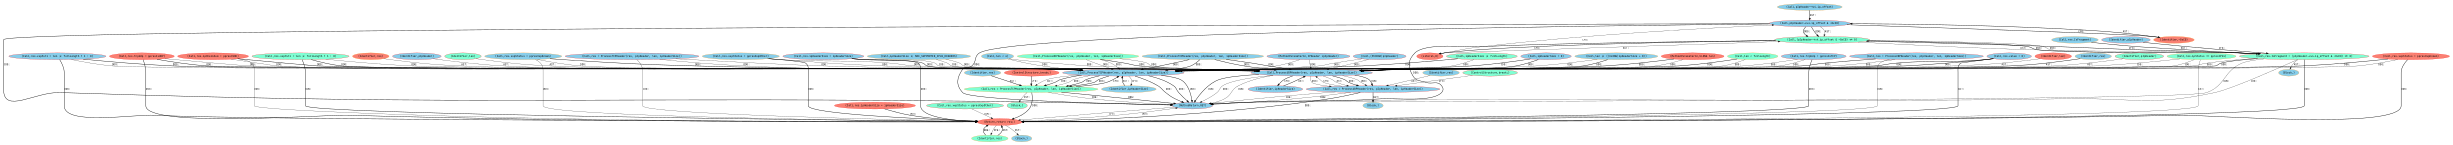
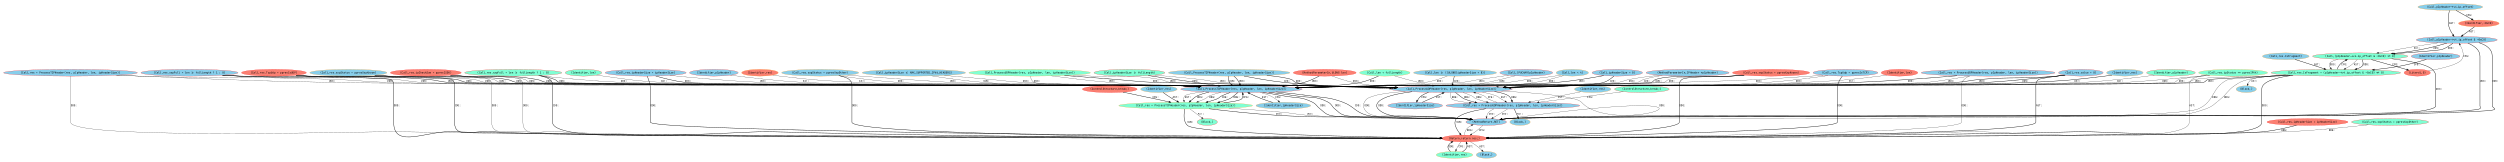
(2003, 30) -> (2464, 15)
(1609, 47) -> none
